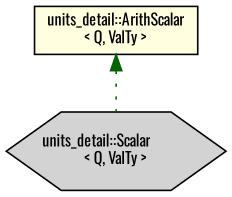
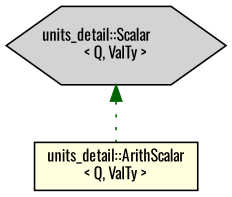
(116, 91) -> (116, 122)
